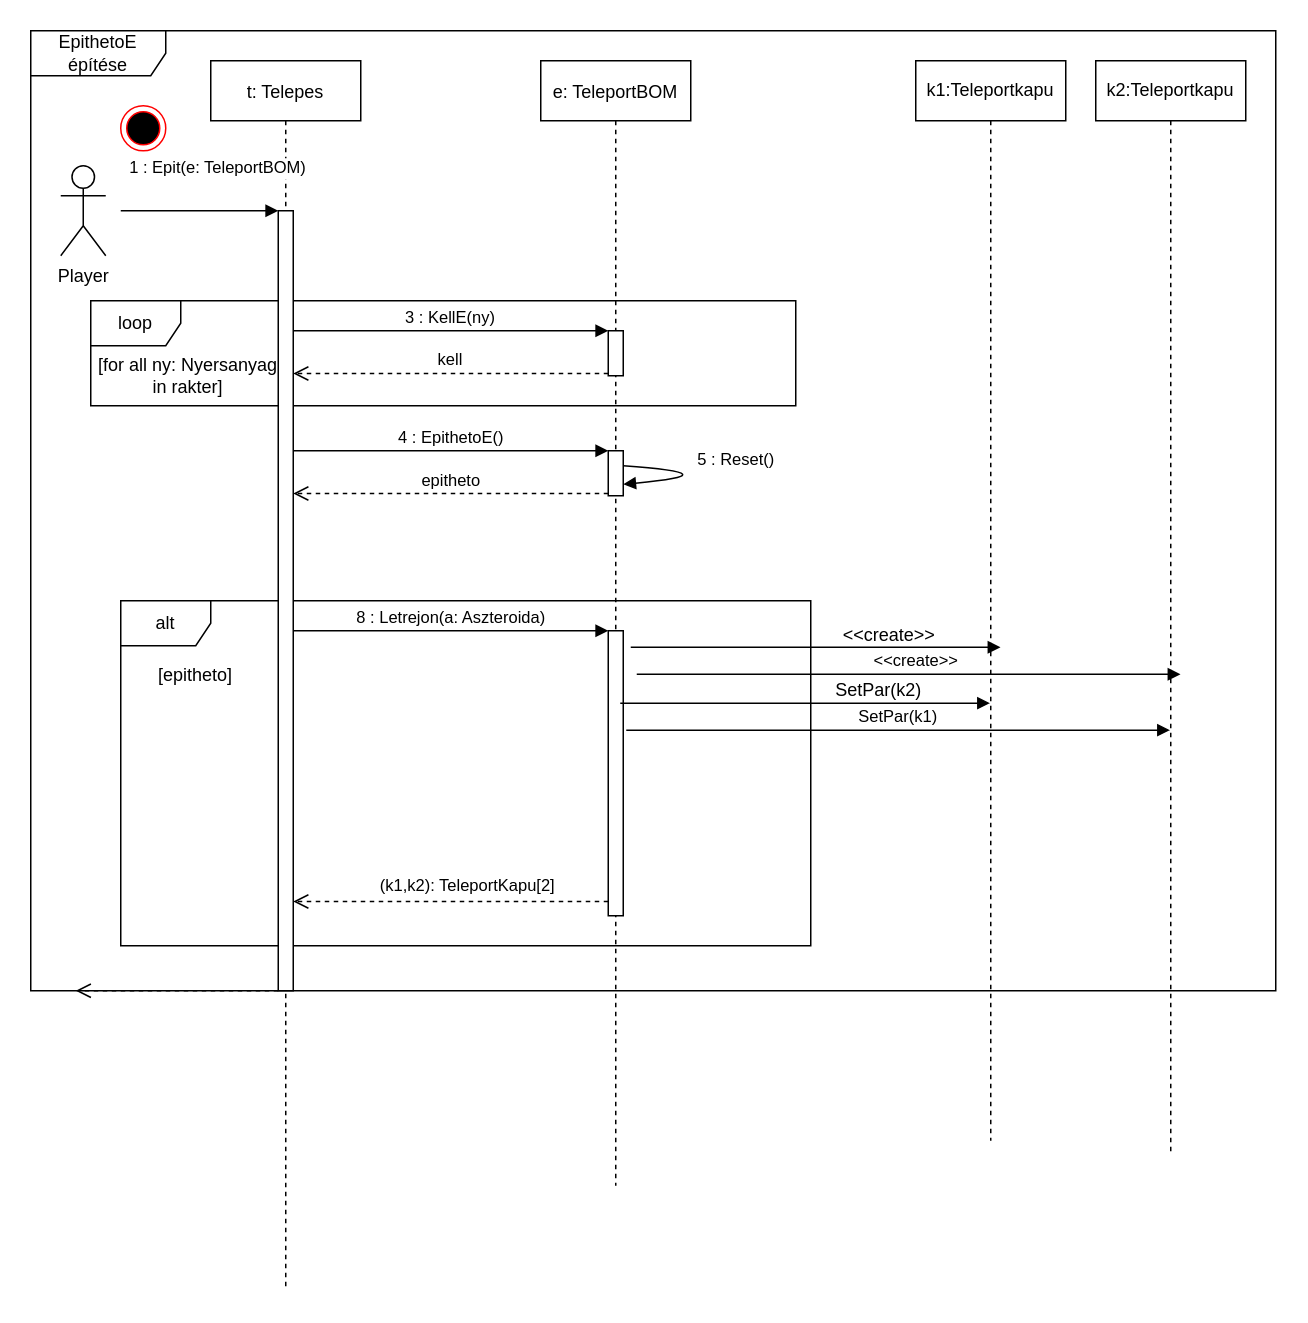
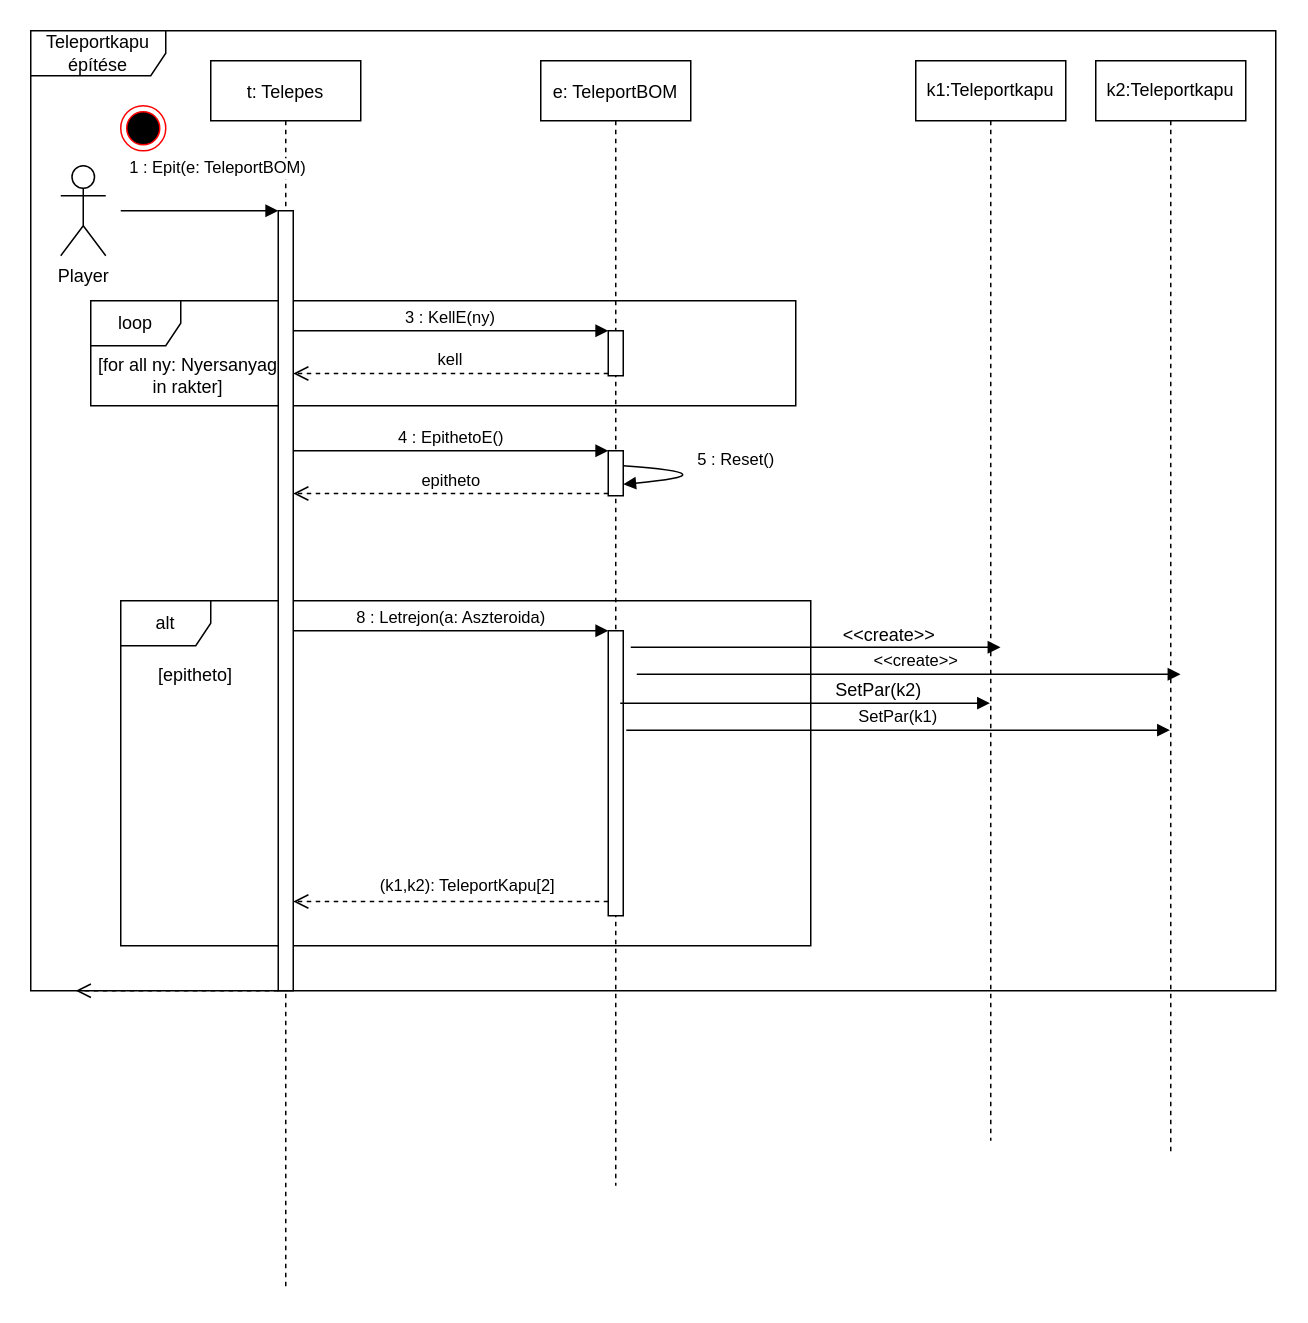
(98, 53) -> (98, 53)
